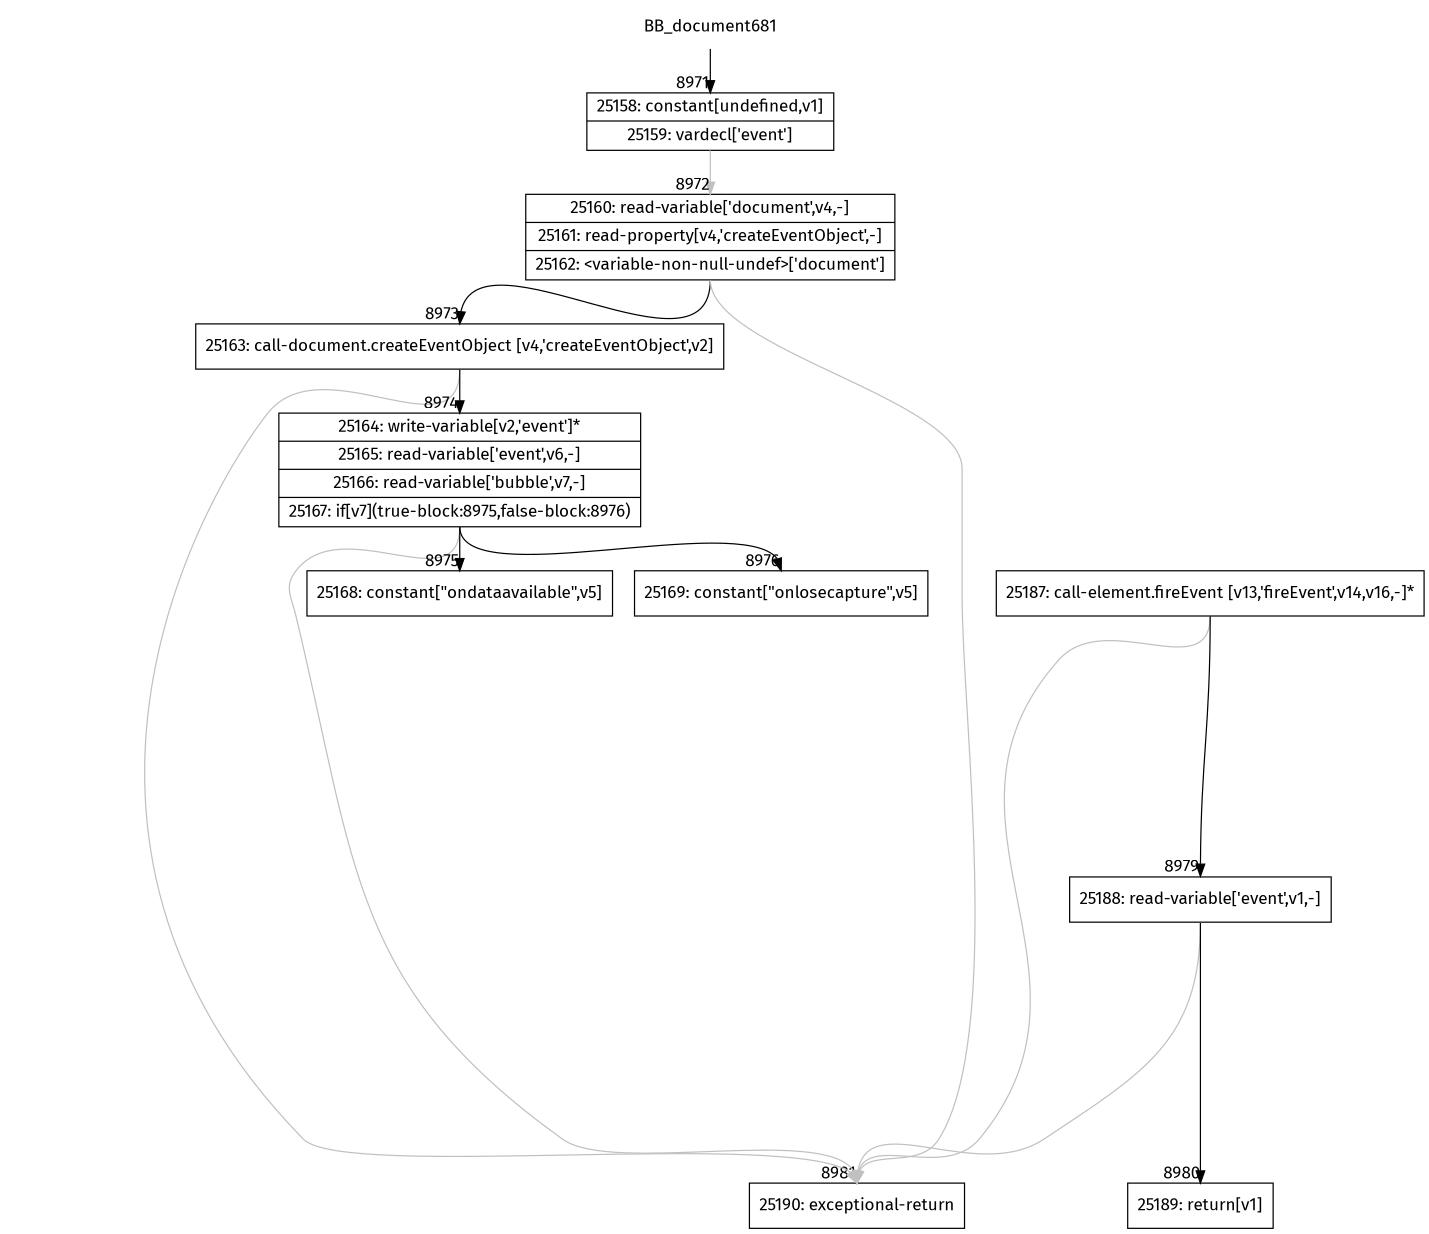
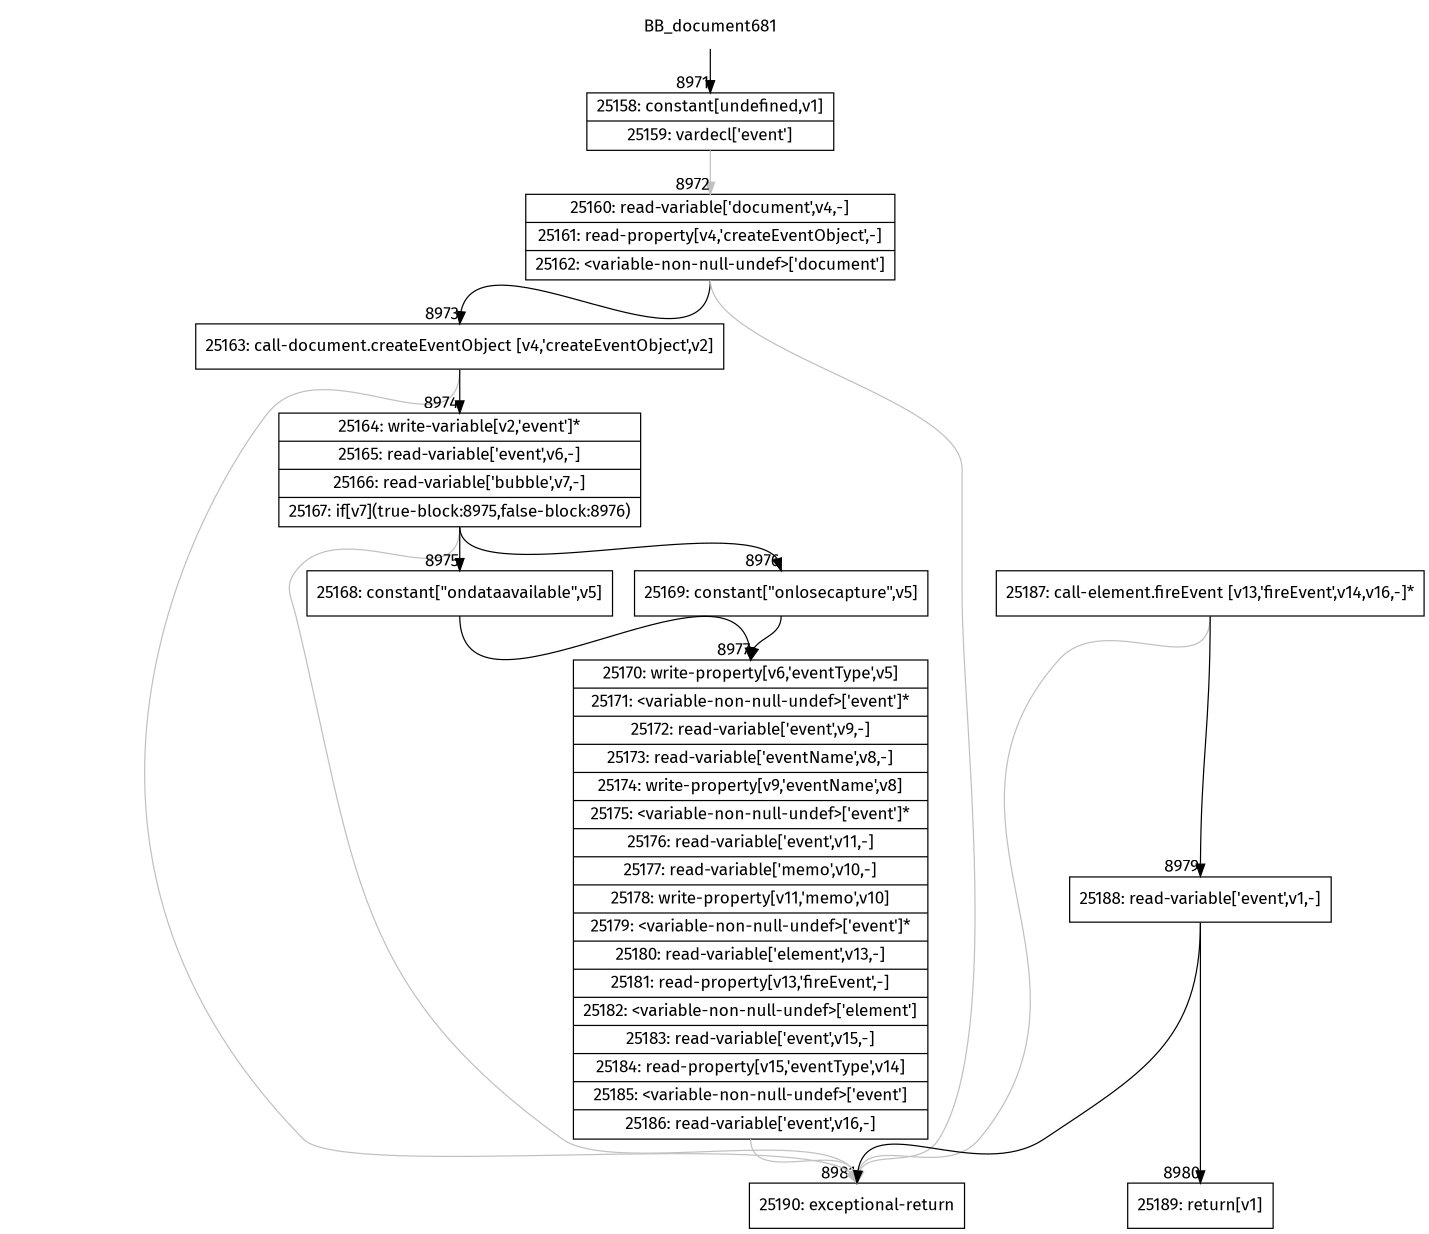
none -> (751, 900)
(1078, 1117) -> (1078, 1117)
